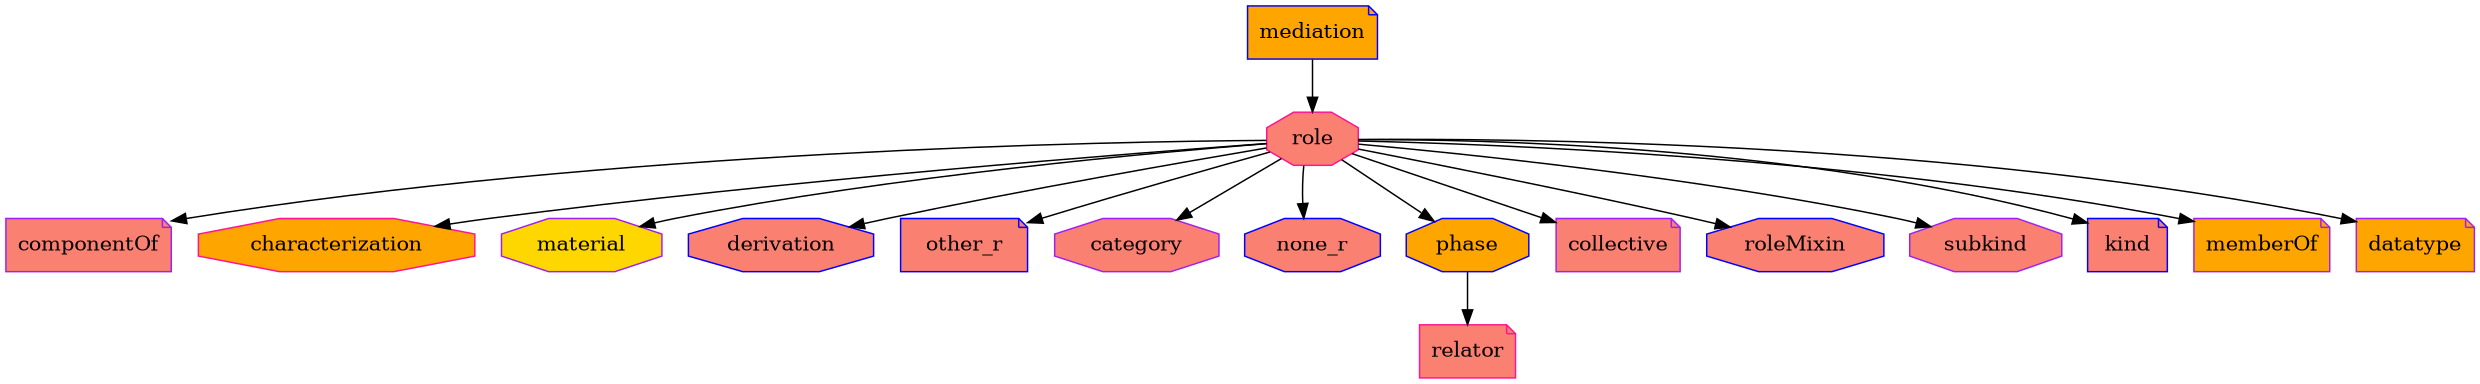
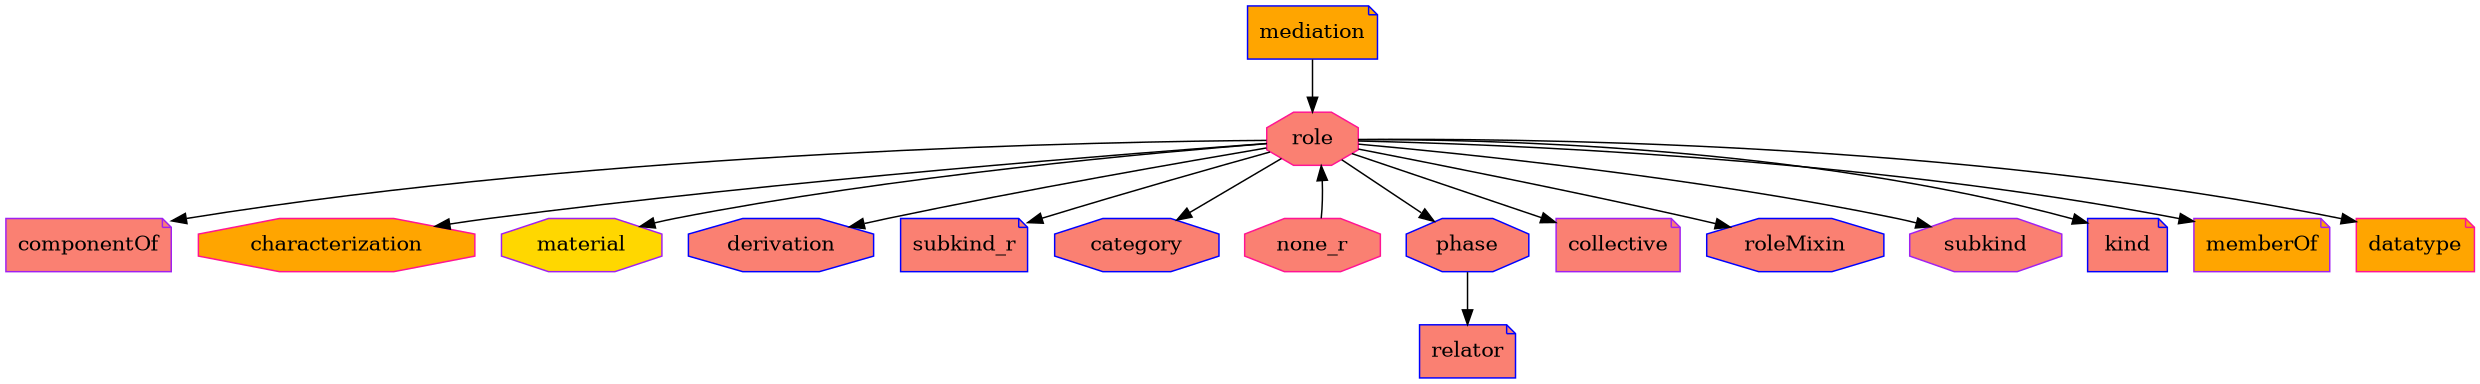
(1303, 185) -> (1322, 200)
(964, 245) -> (964, 245)
(1137, 245) -> (1137, 245)
(1313, 245) -> (1313, 245)
(1468, 245) -> (1468, 245)
(2415, 245) -> (2415, 245)
(1468, 351) -> (1468, 351)
